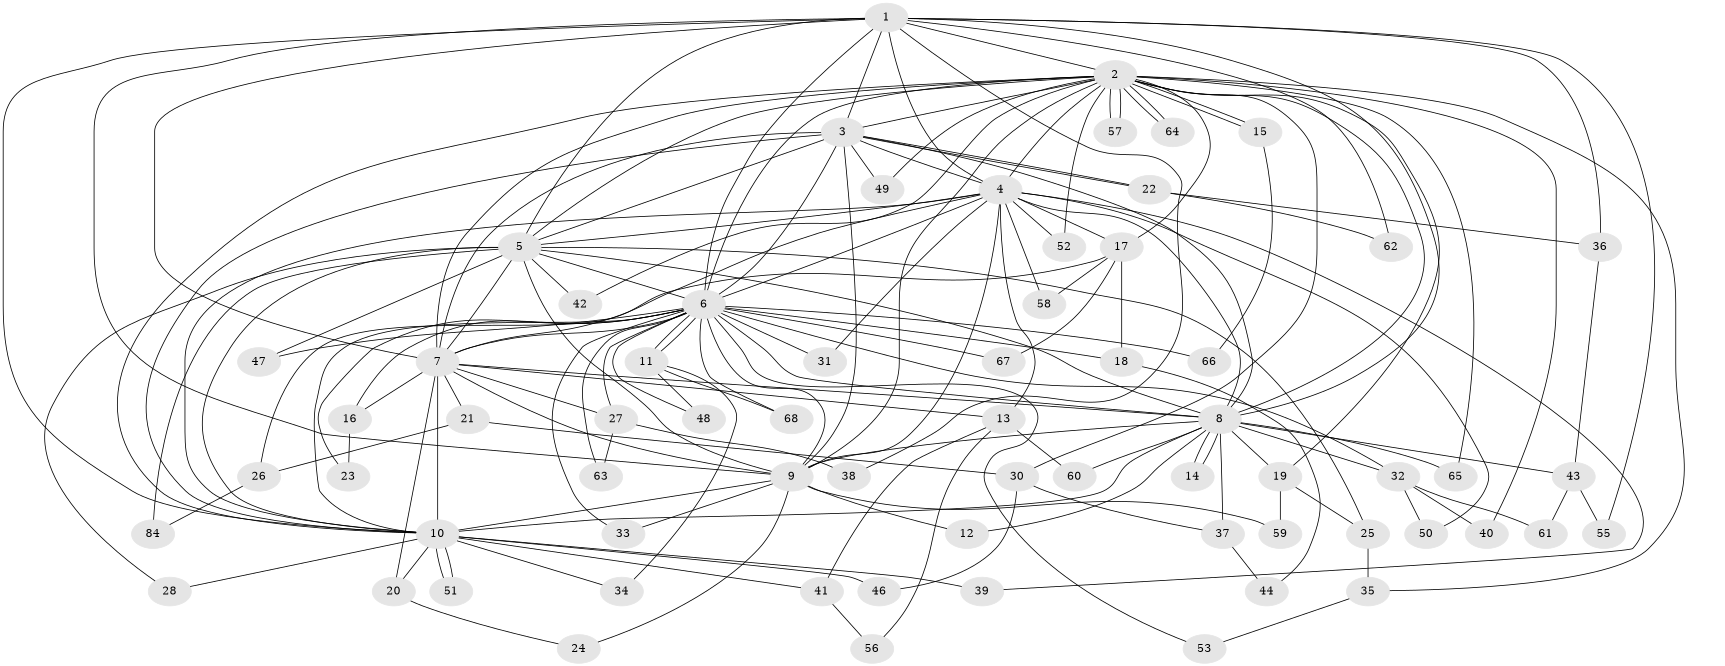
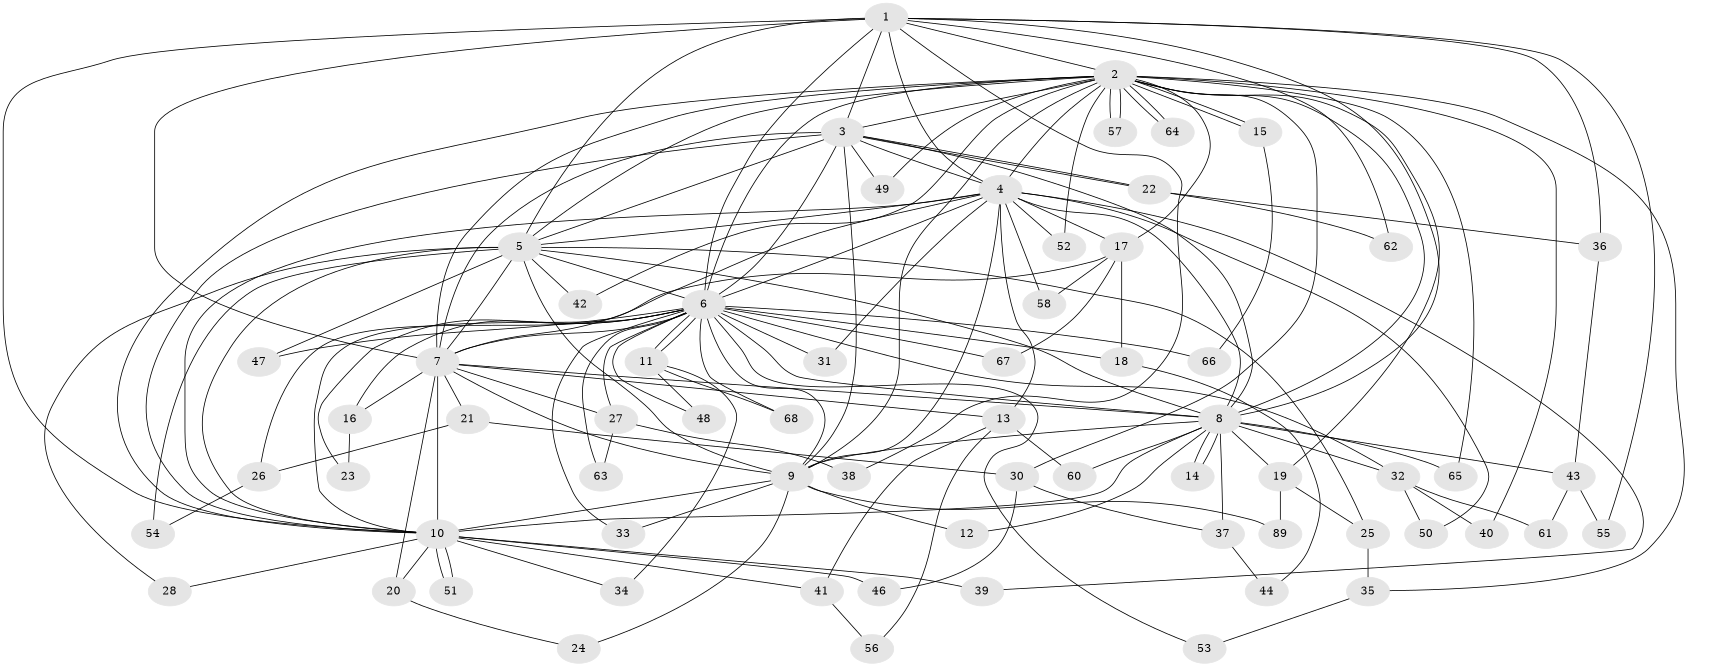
(94, 172) -> none
(153, 534) -> (153, 534)
(1280, 534) -> (1280, 534)
